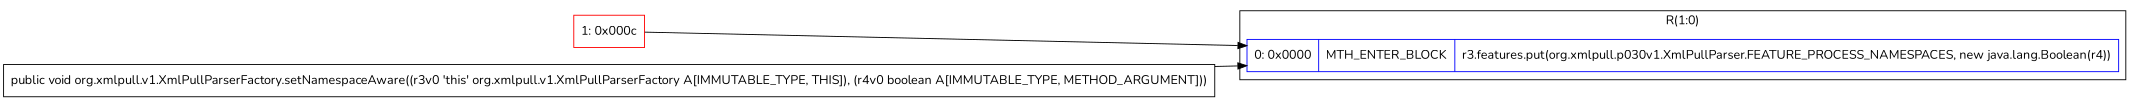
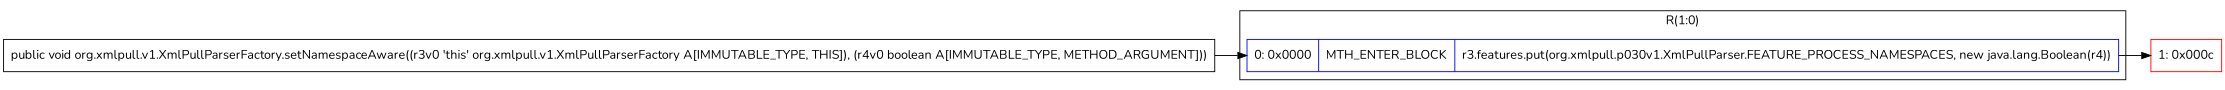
(941, 39) -> (2131, 56)
